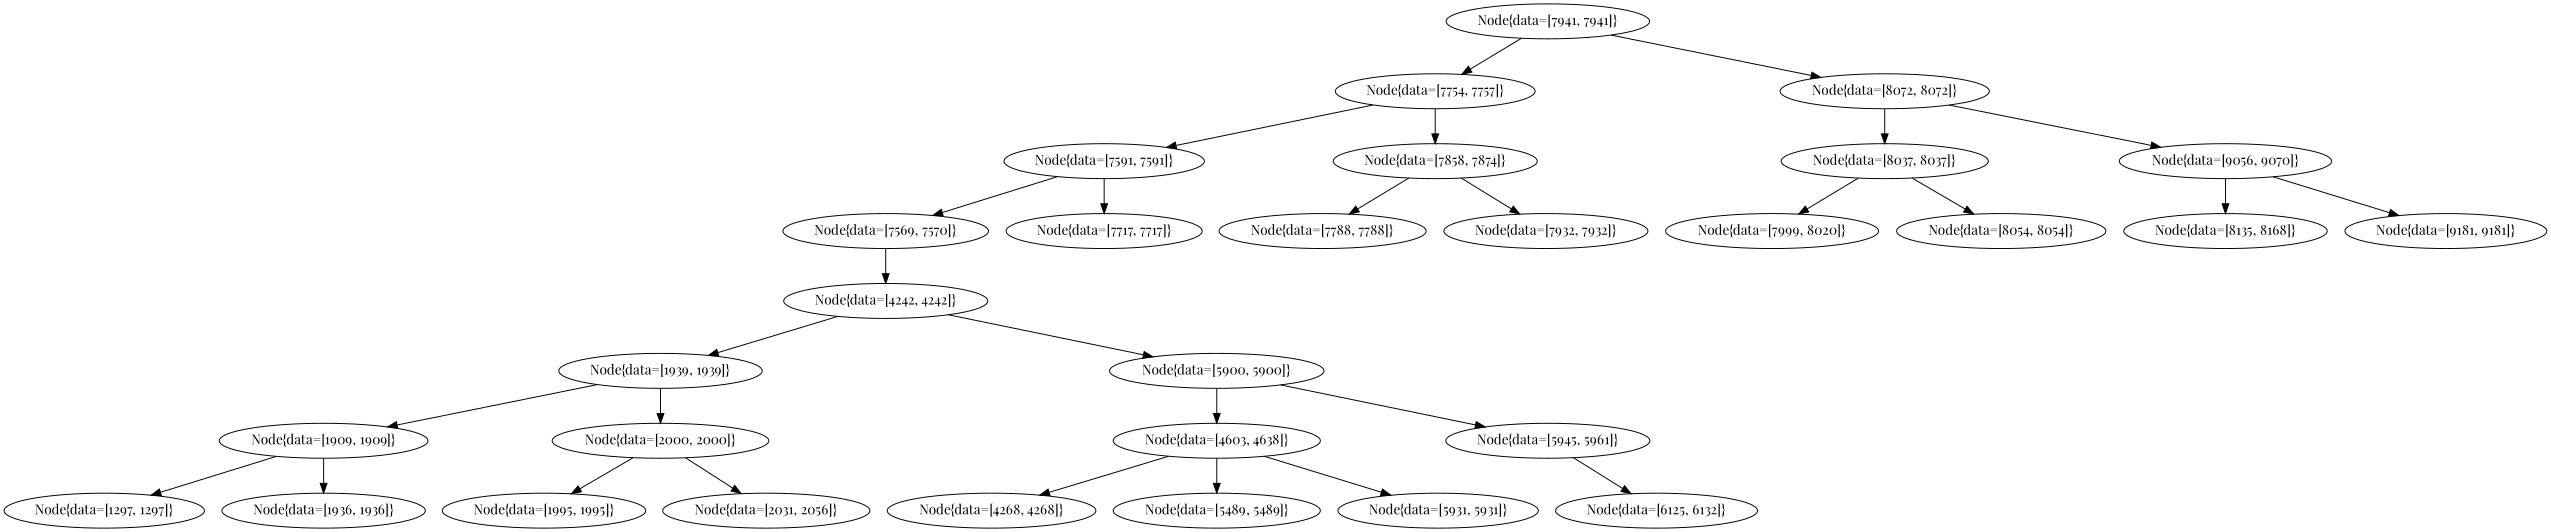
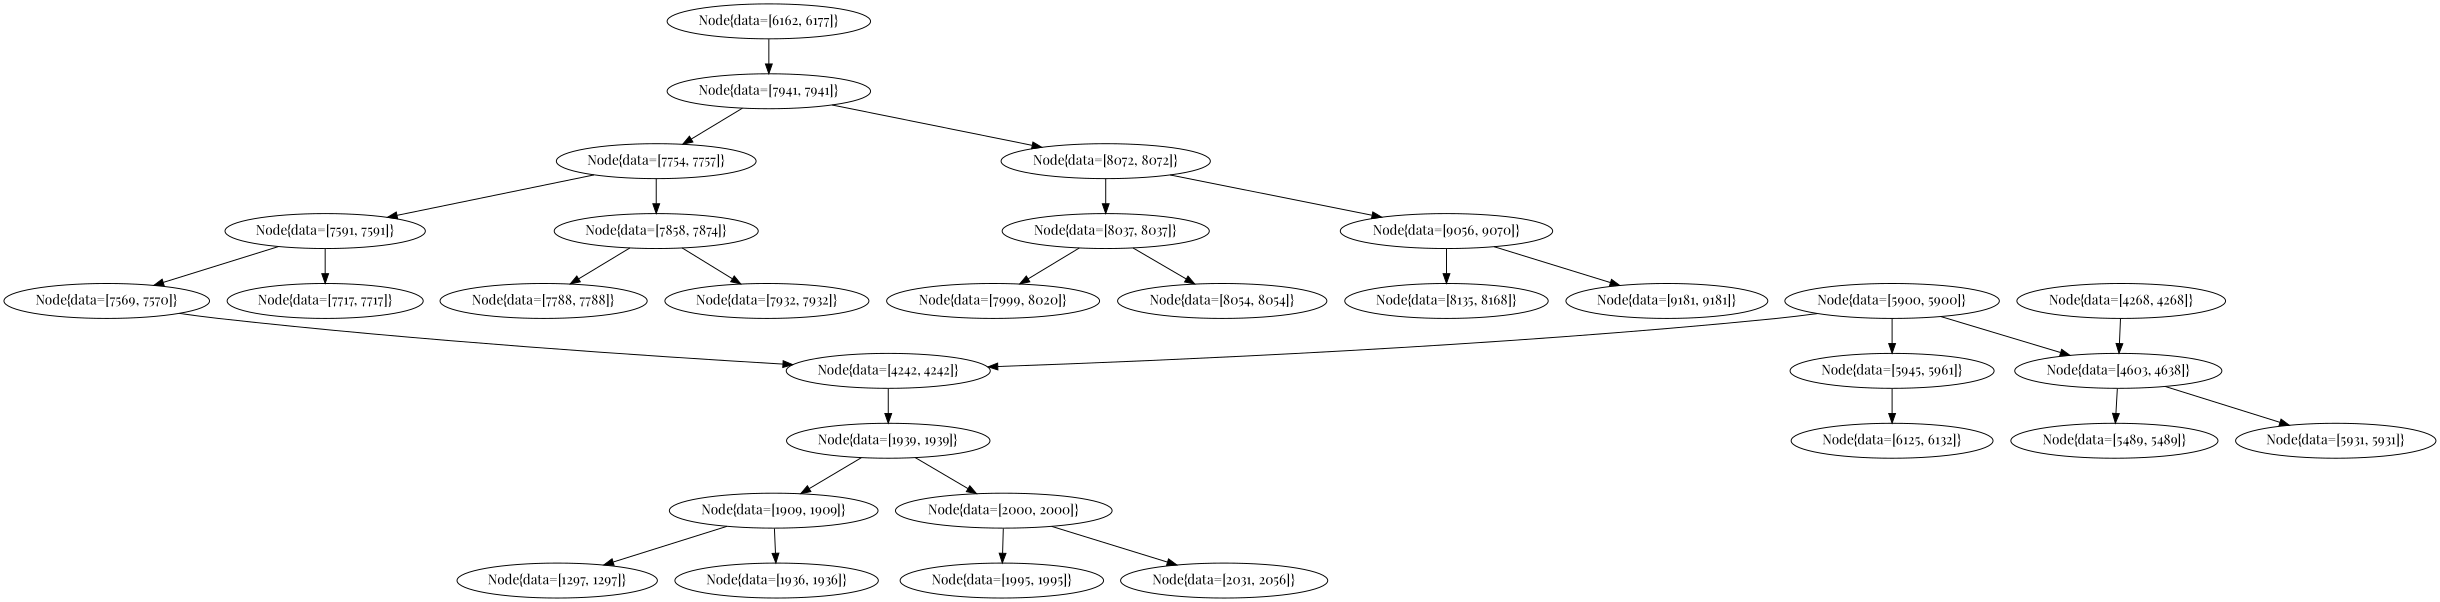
none -> (769, 21)
(1046, 335) -> (1408, 347)
(1109, 474) -> (2120, 331)
